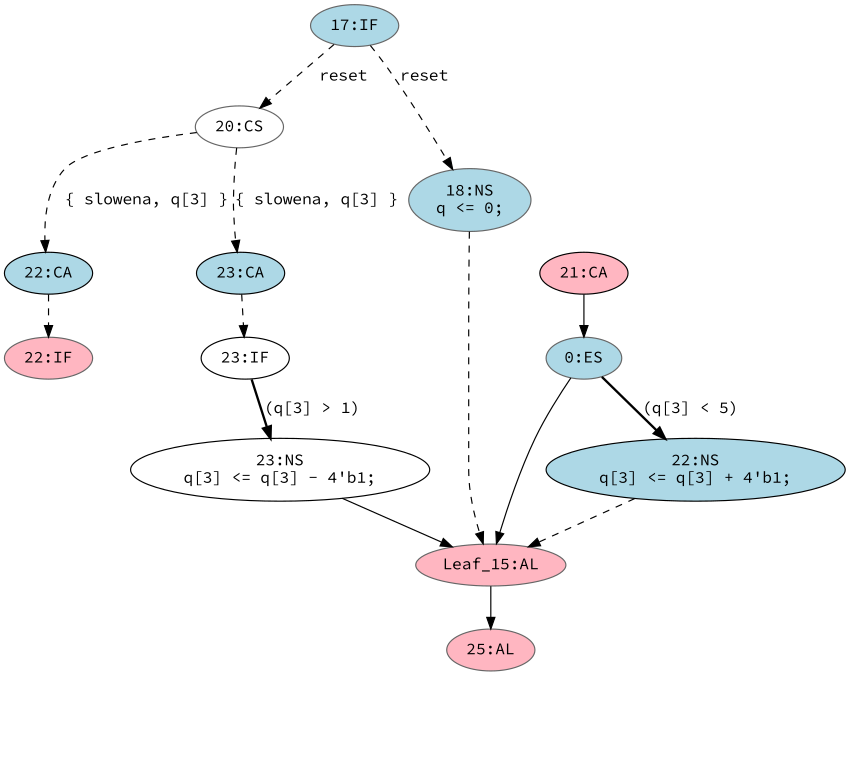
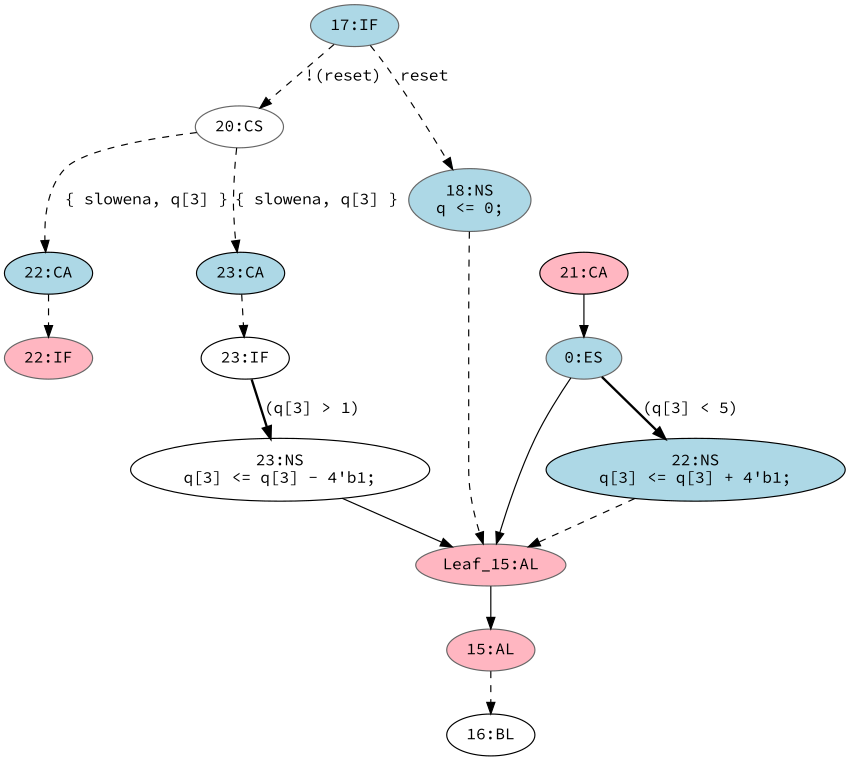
(344, 76) -> (344, 76)
(491, 650) -> (491, 650)
none -> (491, 735)
